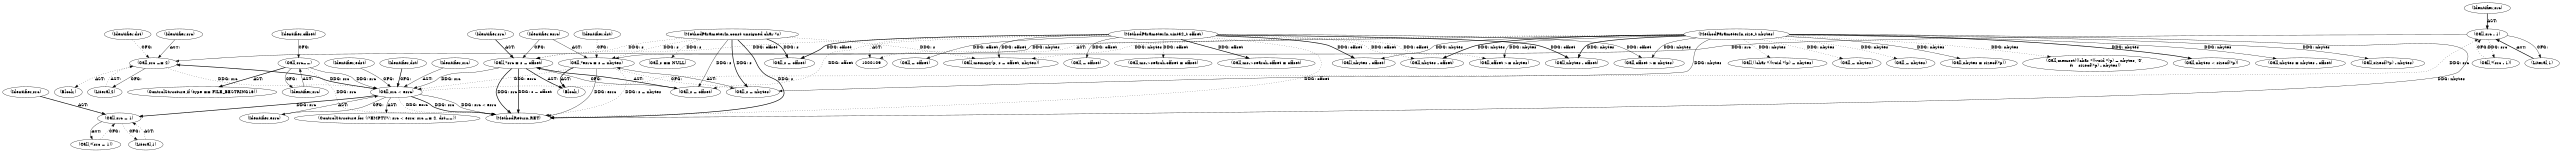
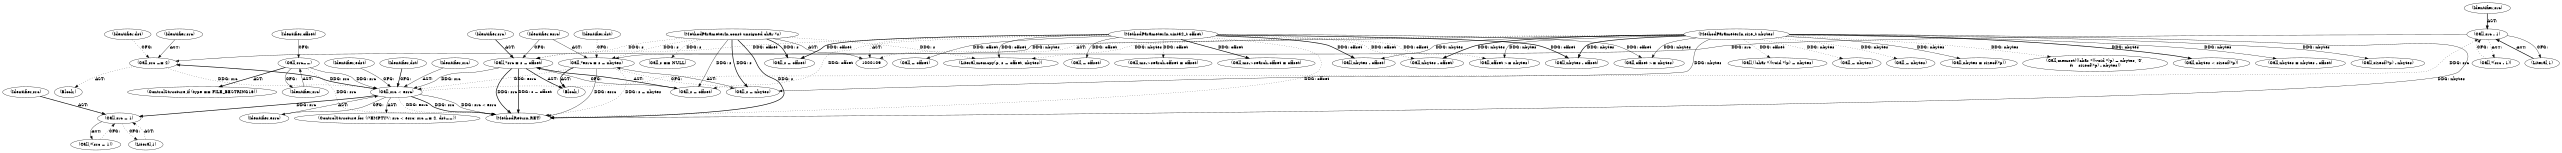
(1772, 47) -> (1772, 47)
(2498, 47) -> (2498, 47)
none -> (811, 51)
(1001, 63) -> (1001, 63)
(105, 92) -> none
